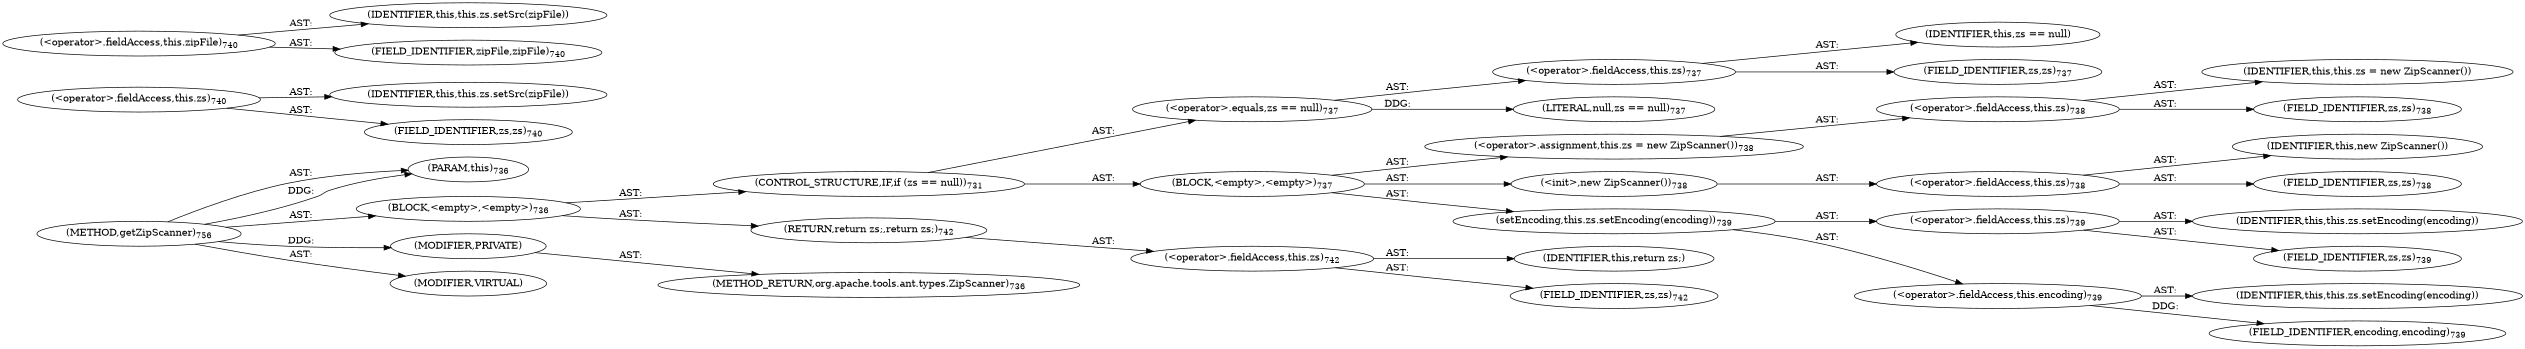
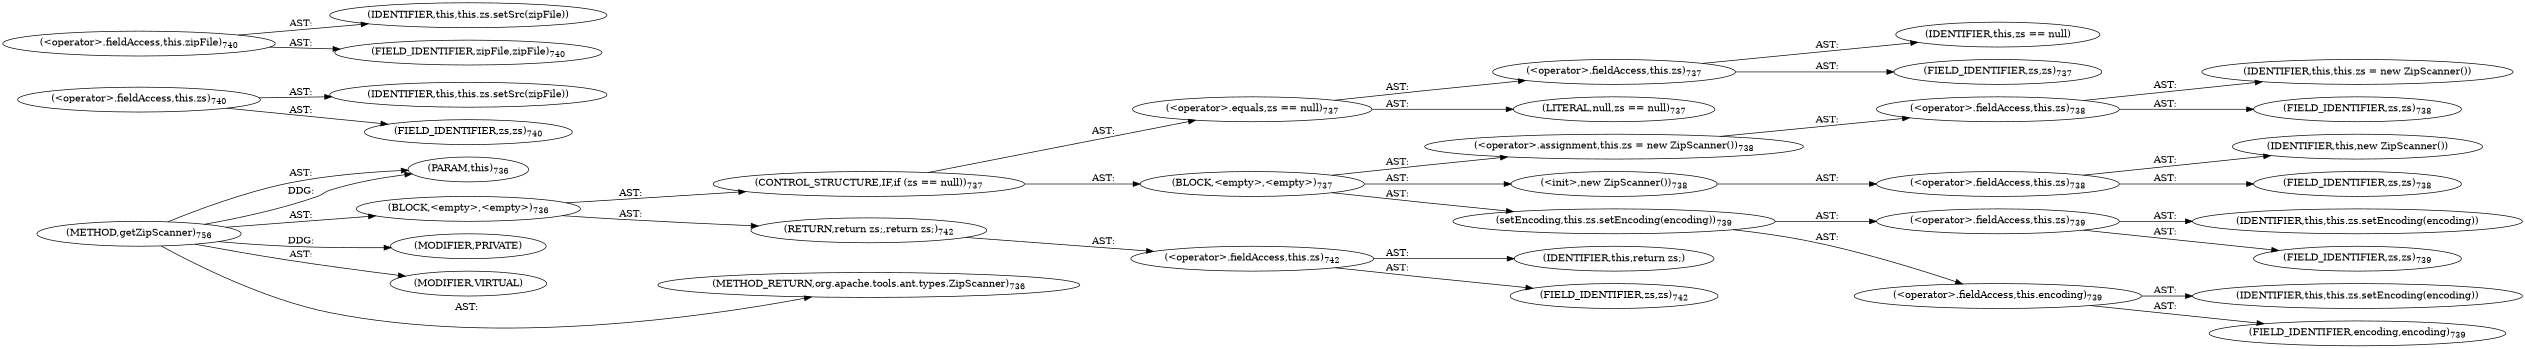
(1399, 104) -> (1399, 104)
(975, 183) -> (975, 183)
(643, 263) -> (477, 327)
(2167, 307) -> (2167, 307)
